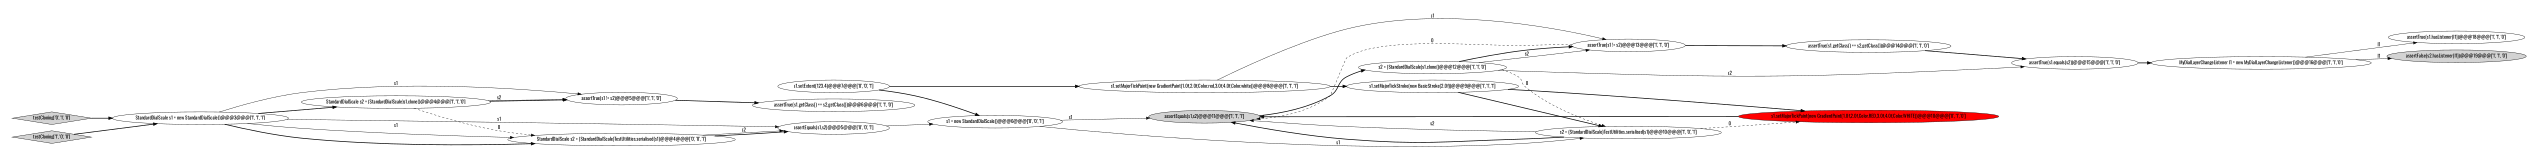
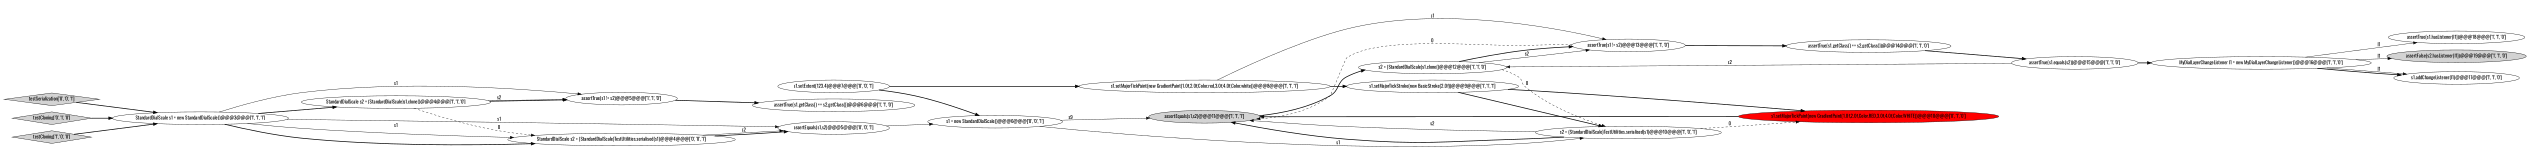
(1760, 76) -> (1761, 65)
none -> (2457, 78)
none -> (52, 99)
(1071, 118) -> (1071, 118)
